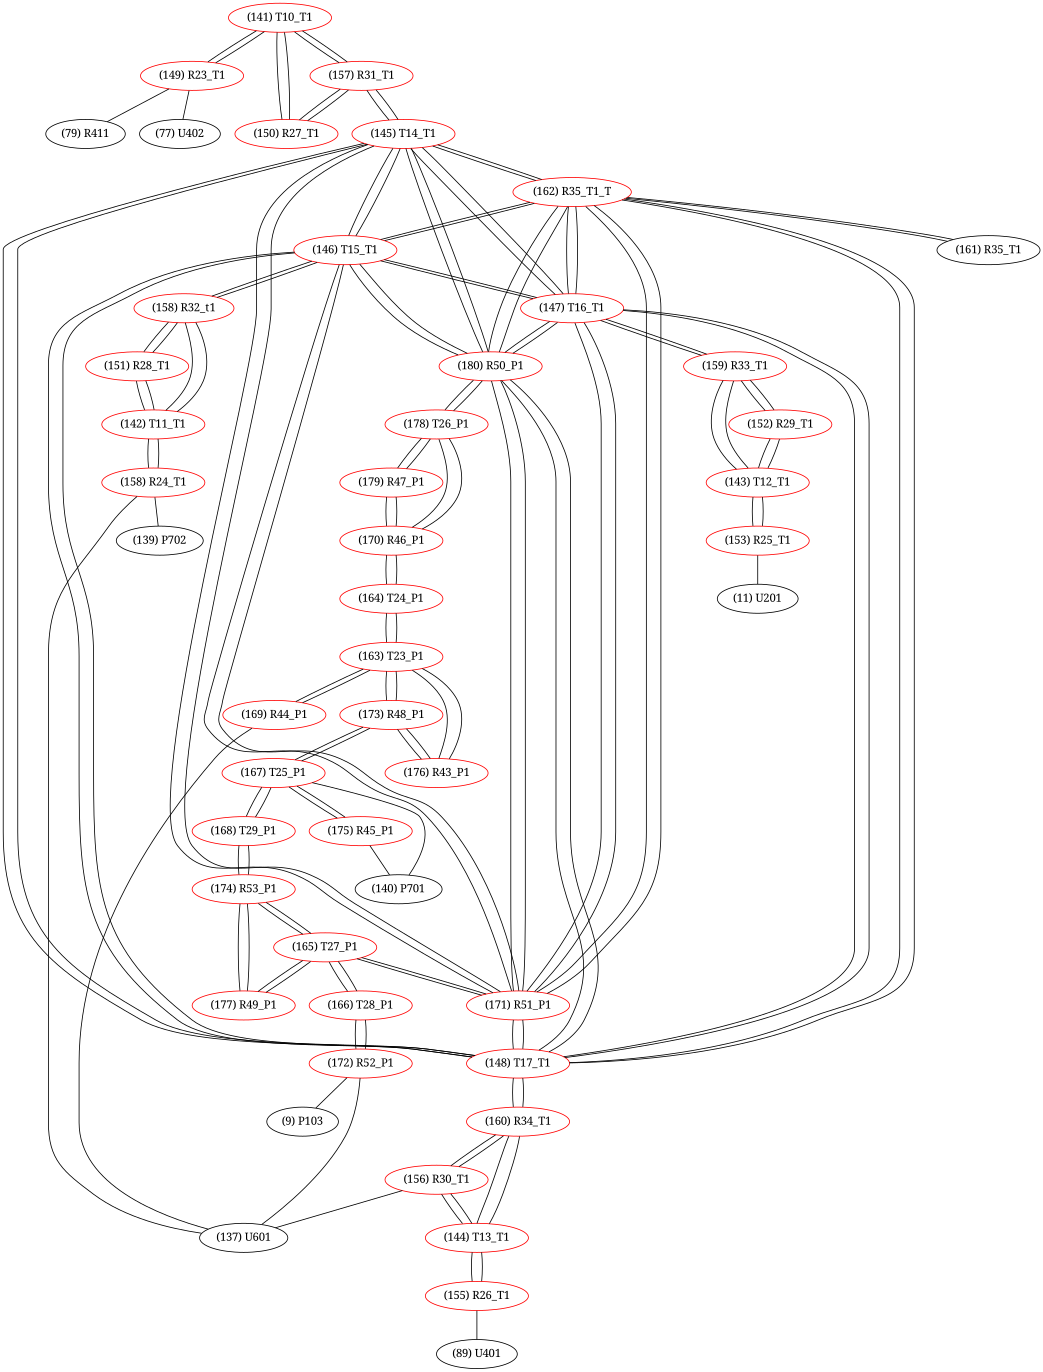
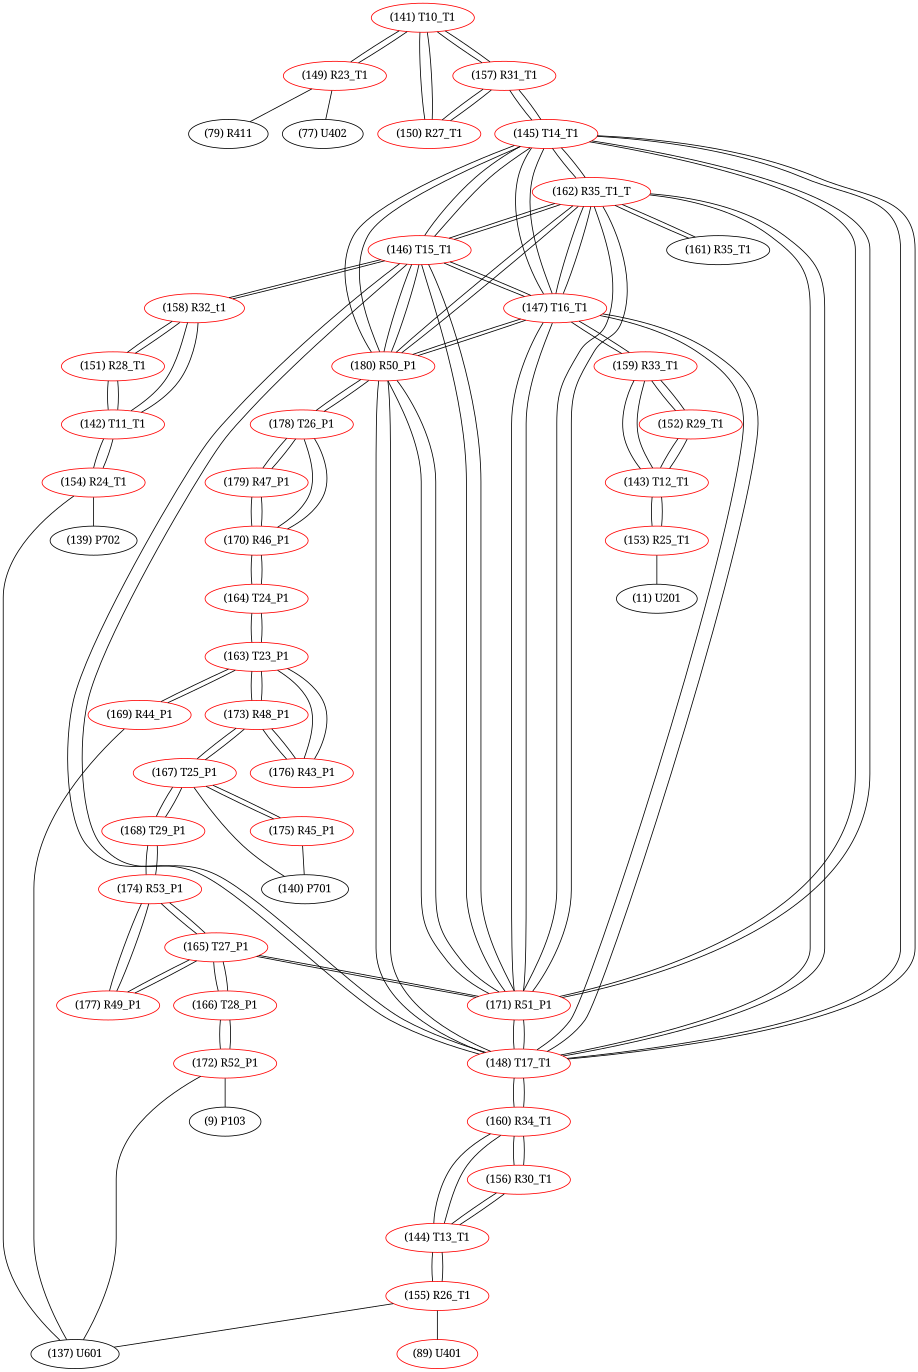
(153, 483) -> (94, 483)
(339, 1209) -> (254, 1325)
(477, 1354) -> (437, 1354)
